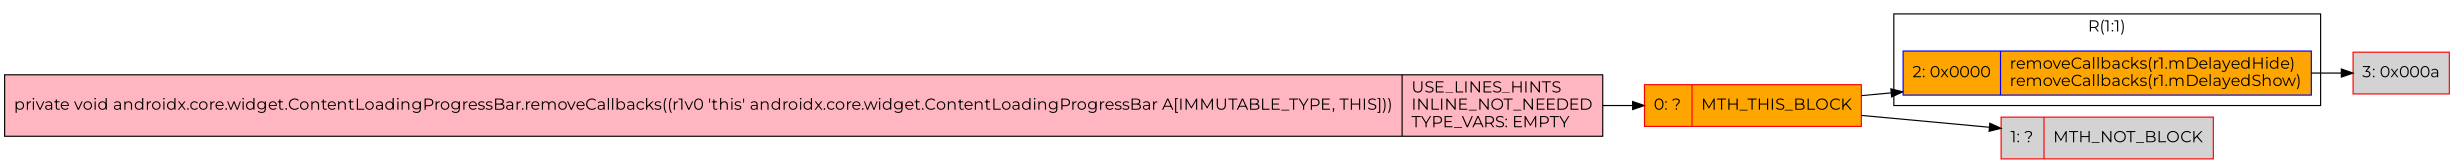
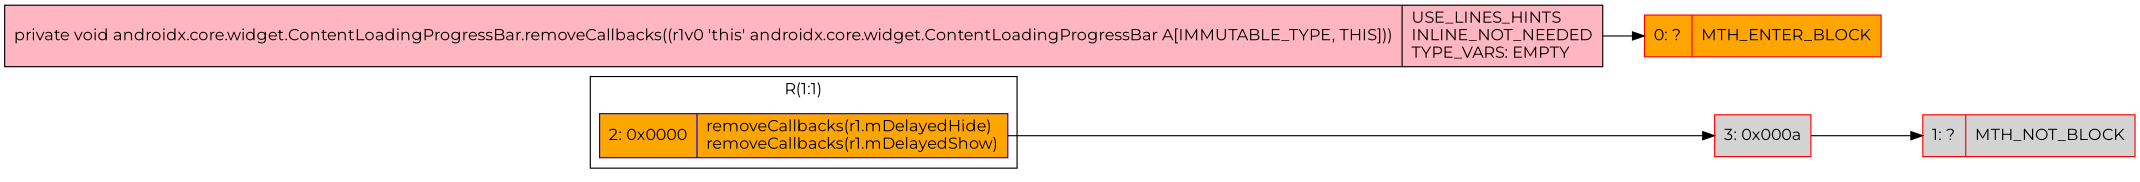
(1876, 94) -> none
(1777, 105) -> (1787, 35)
(1925, 121) -> (1861, 136)
